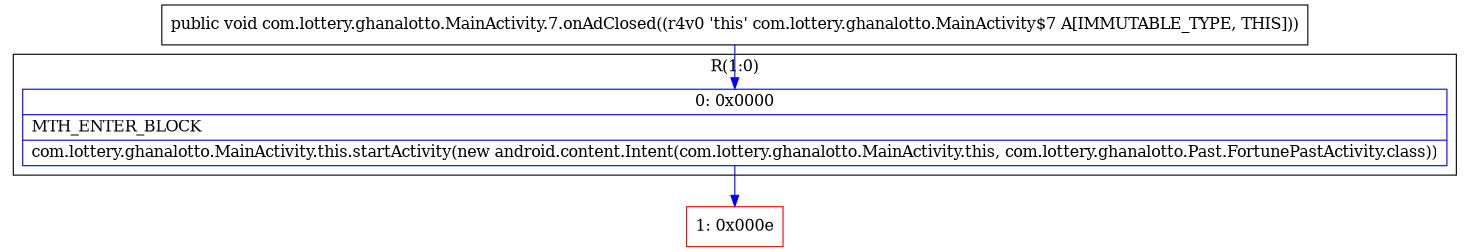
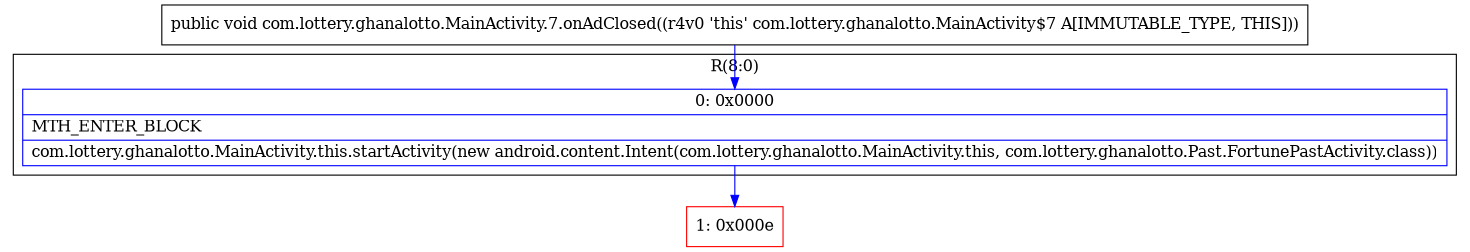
(735, 67) -> (735, 67)
